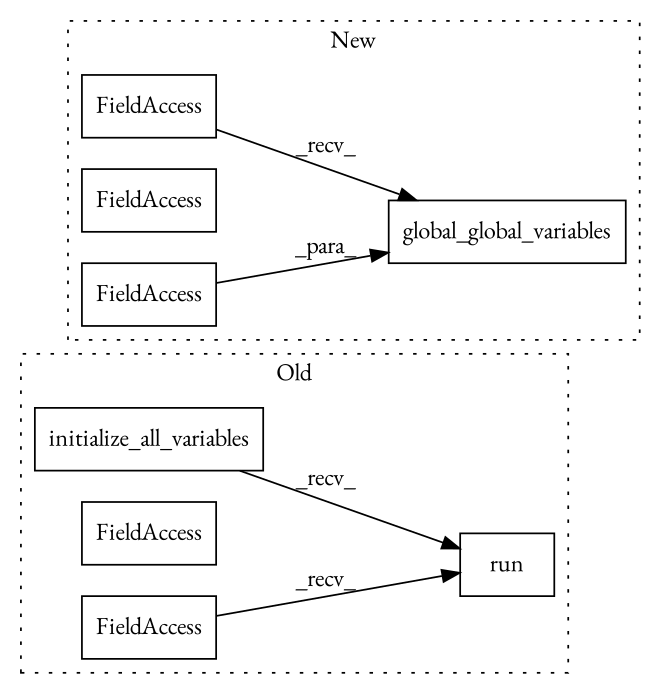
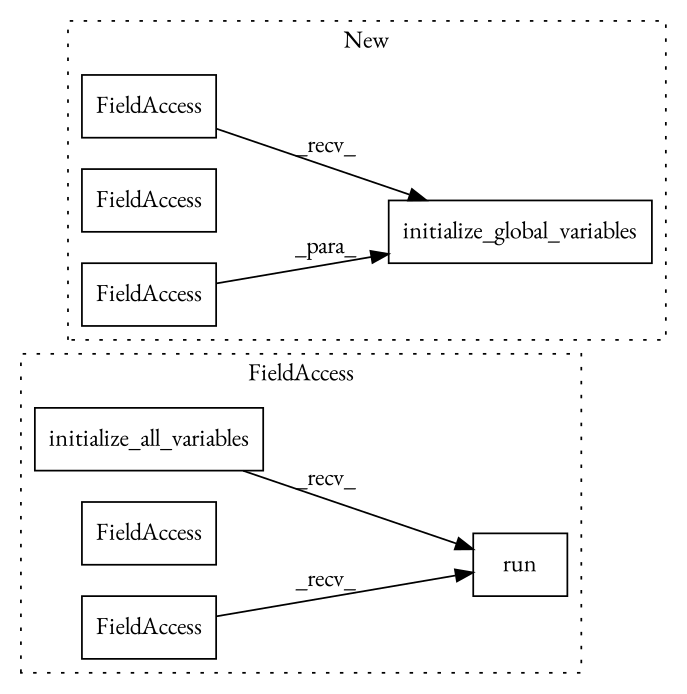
(507, 232) -> (520, 232)
(295, 374) -> (301, 374)
